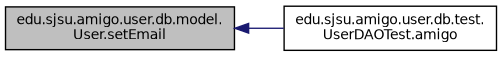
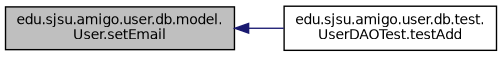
(390, 28) -> (390, 28)
